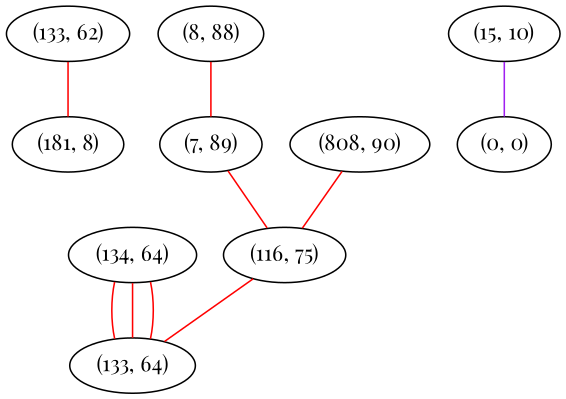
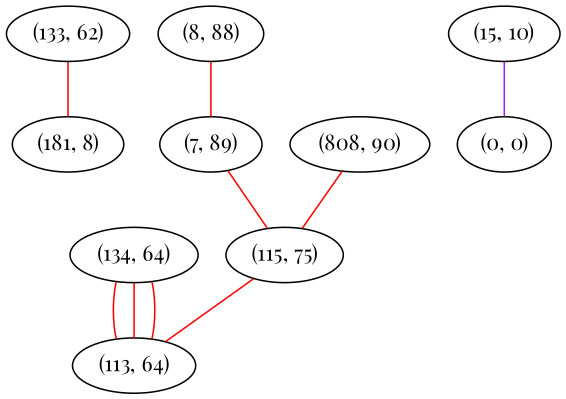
(285, 255) -> (285, 255)
(133, 366) -> (134, 366)
